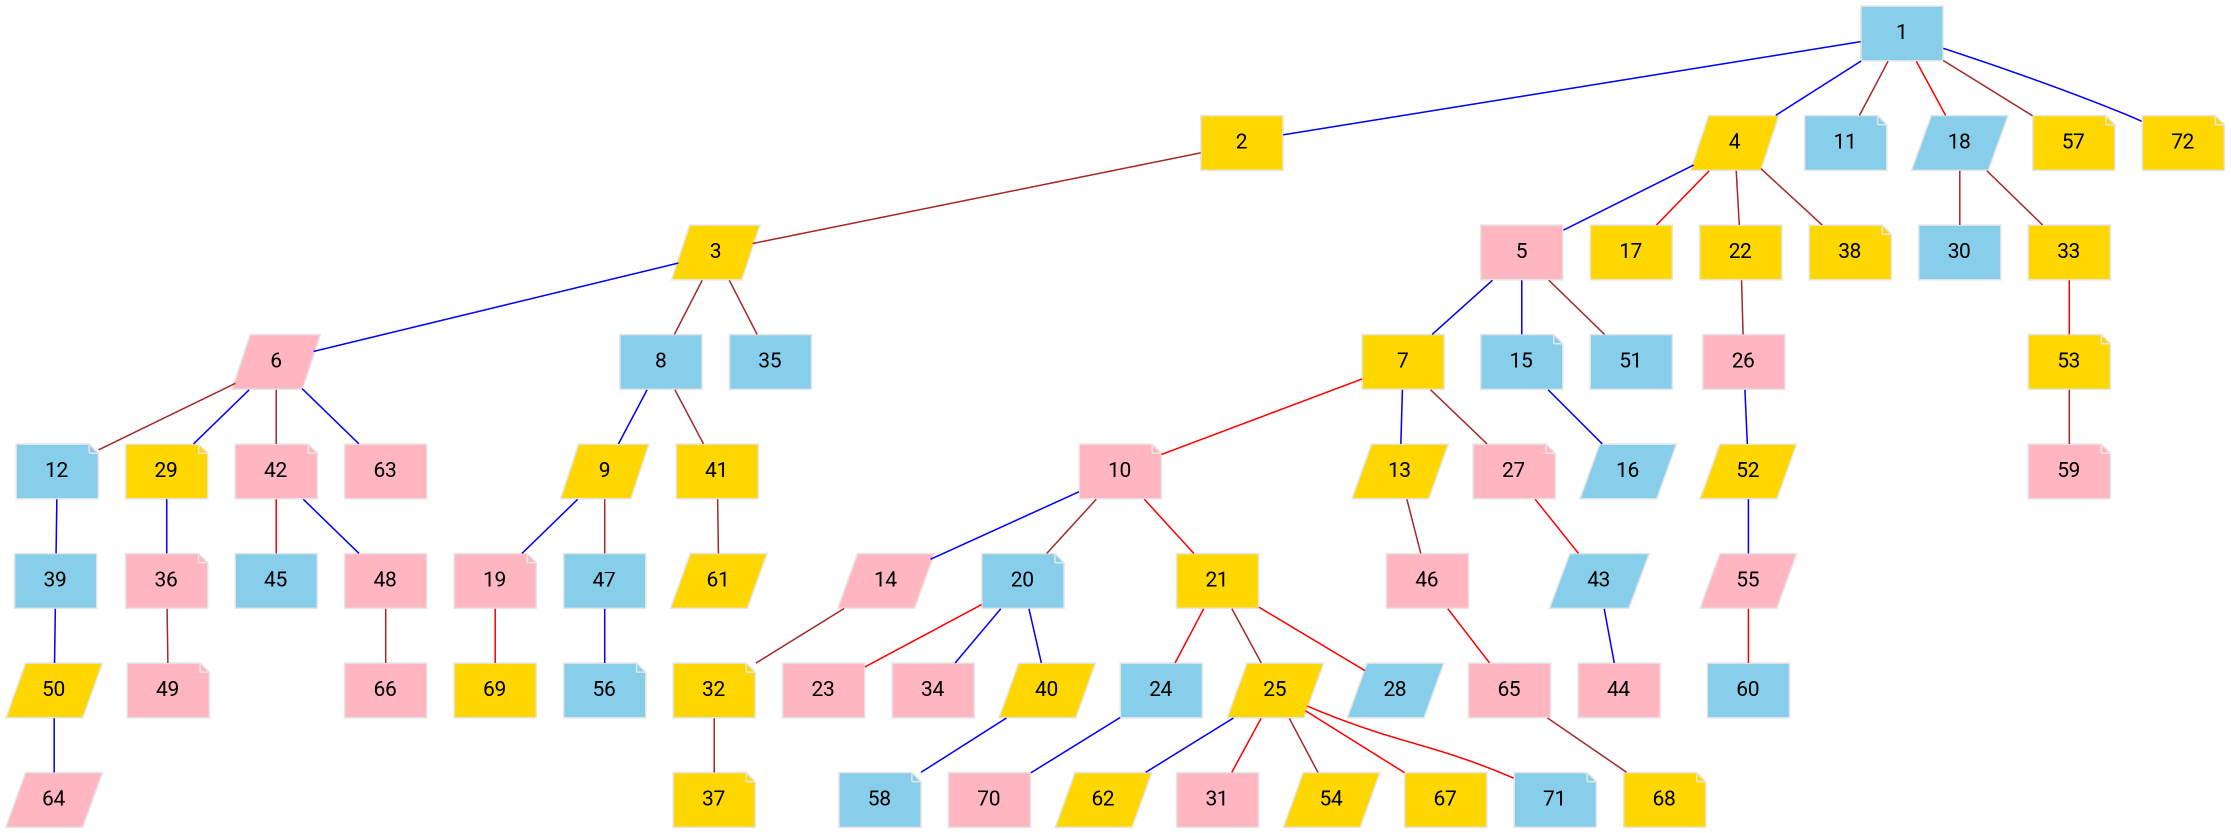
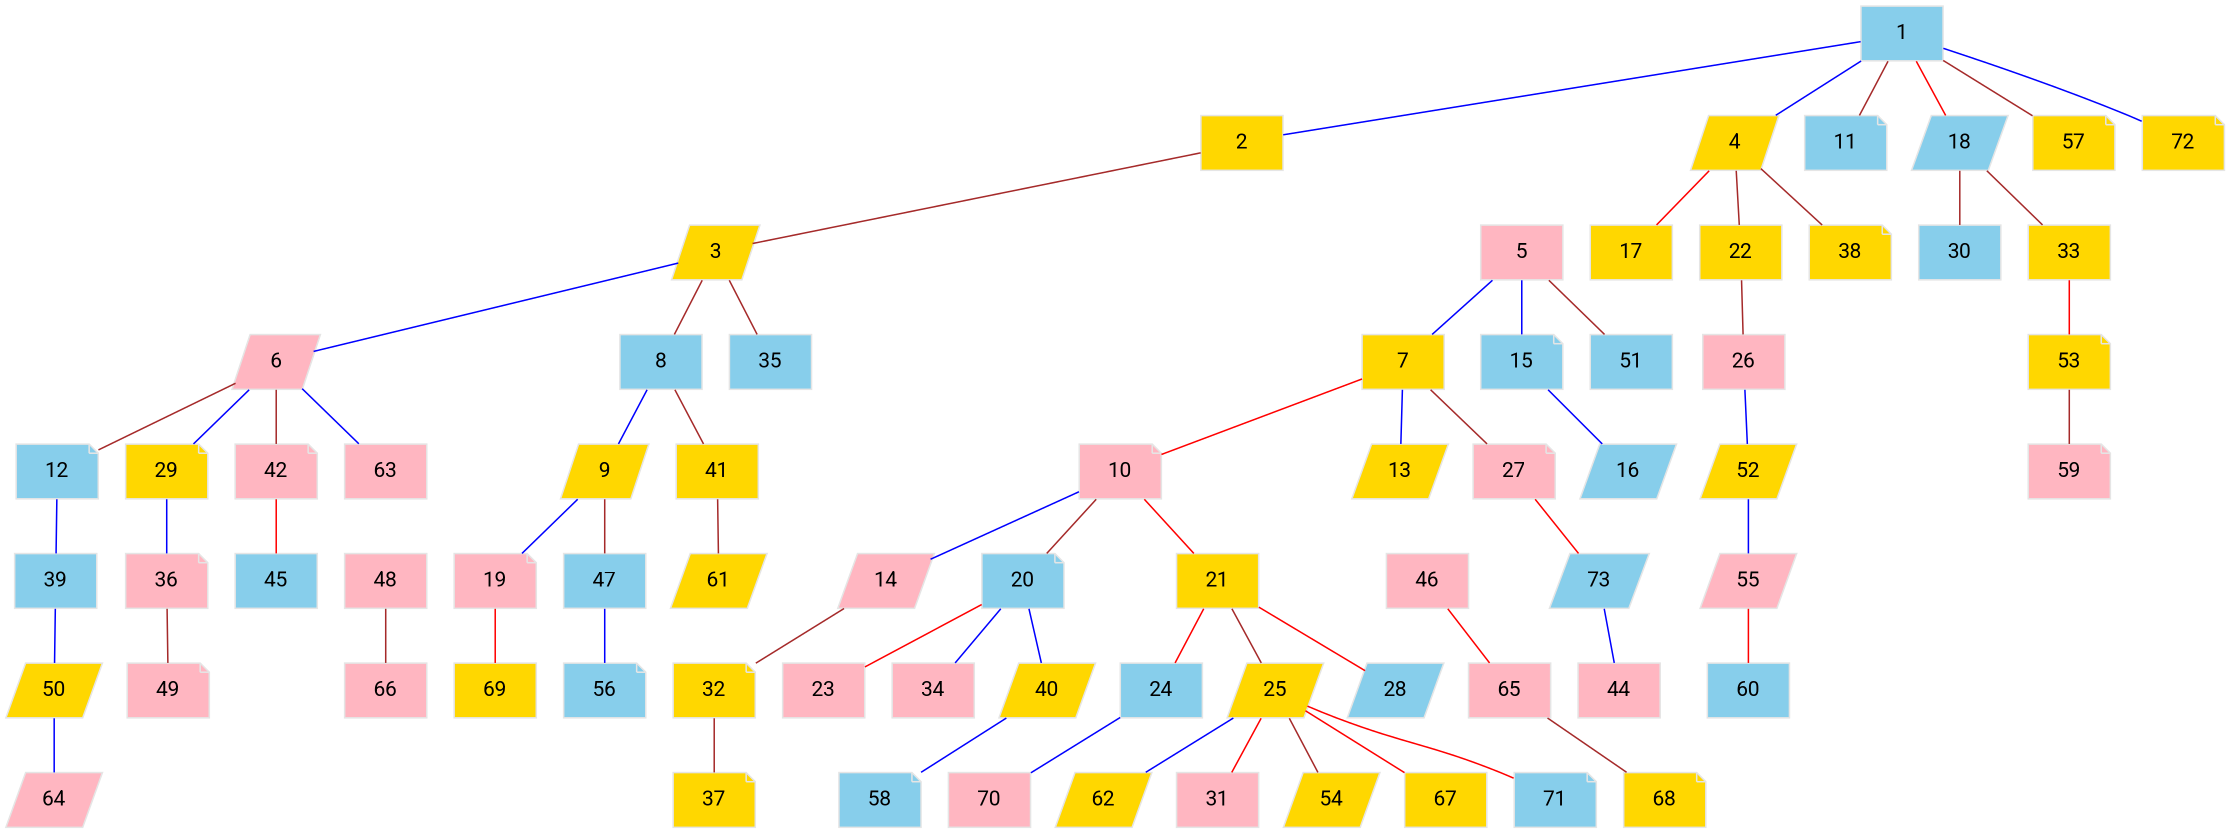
(1629, 198) -> none
(331, 526) -> none
(1414, 526) -> none
(1599, 581) -> (1599, 581)
